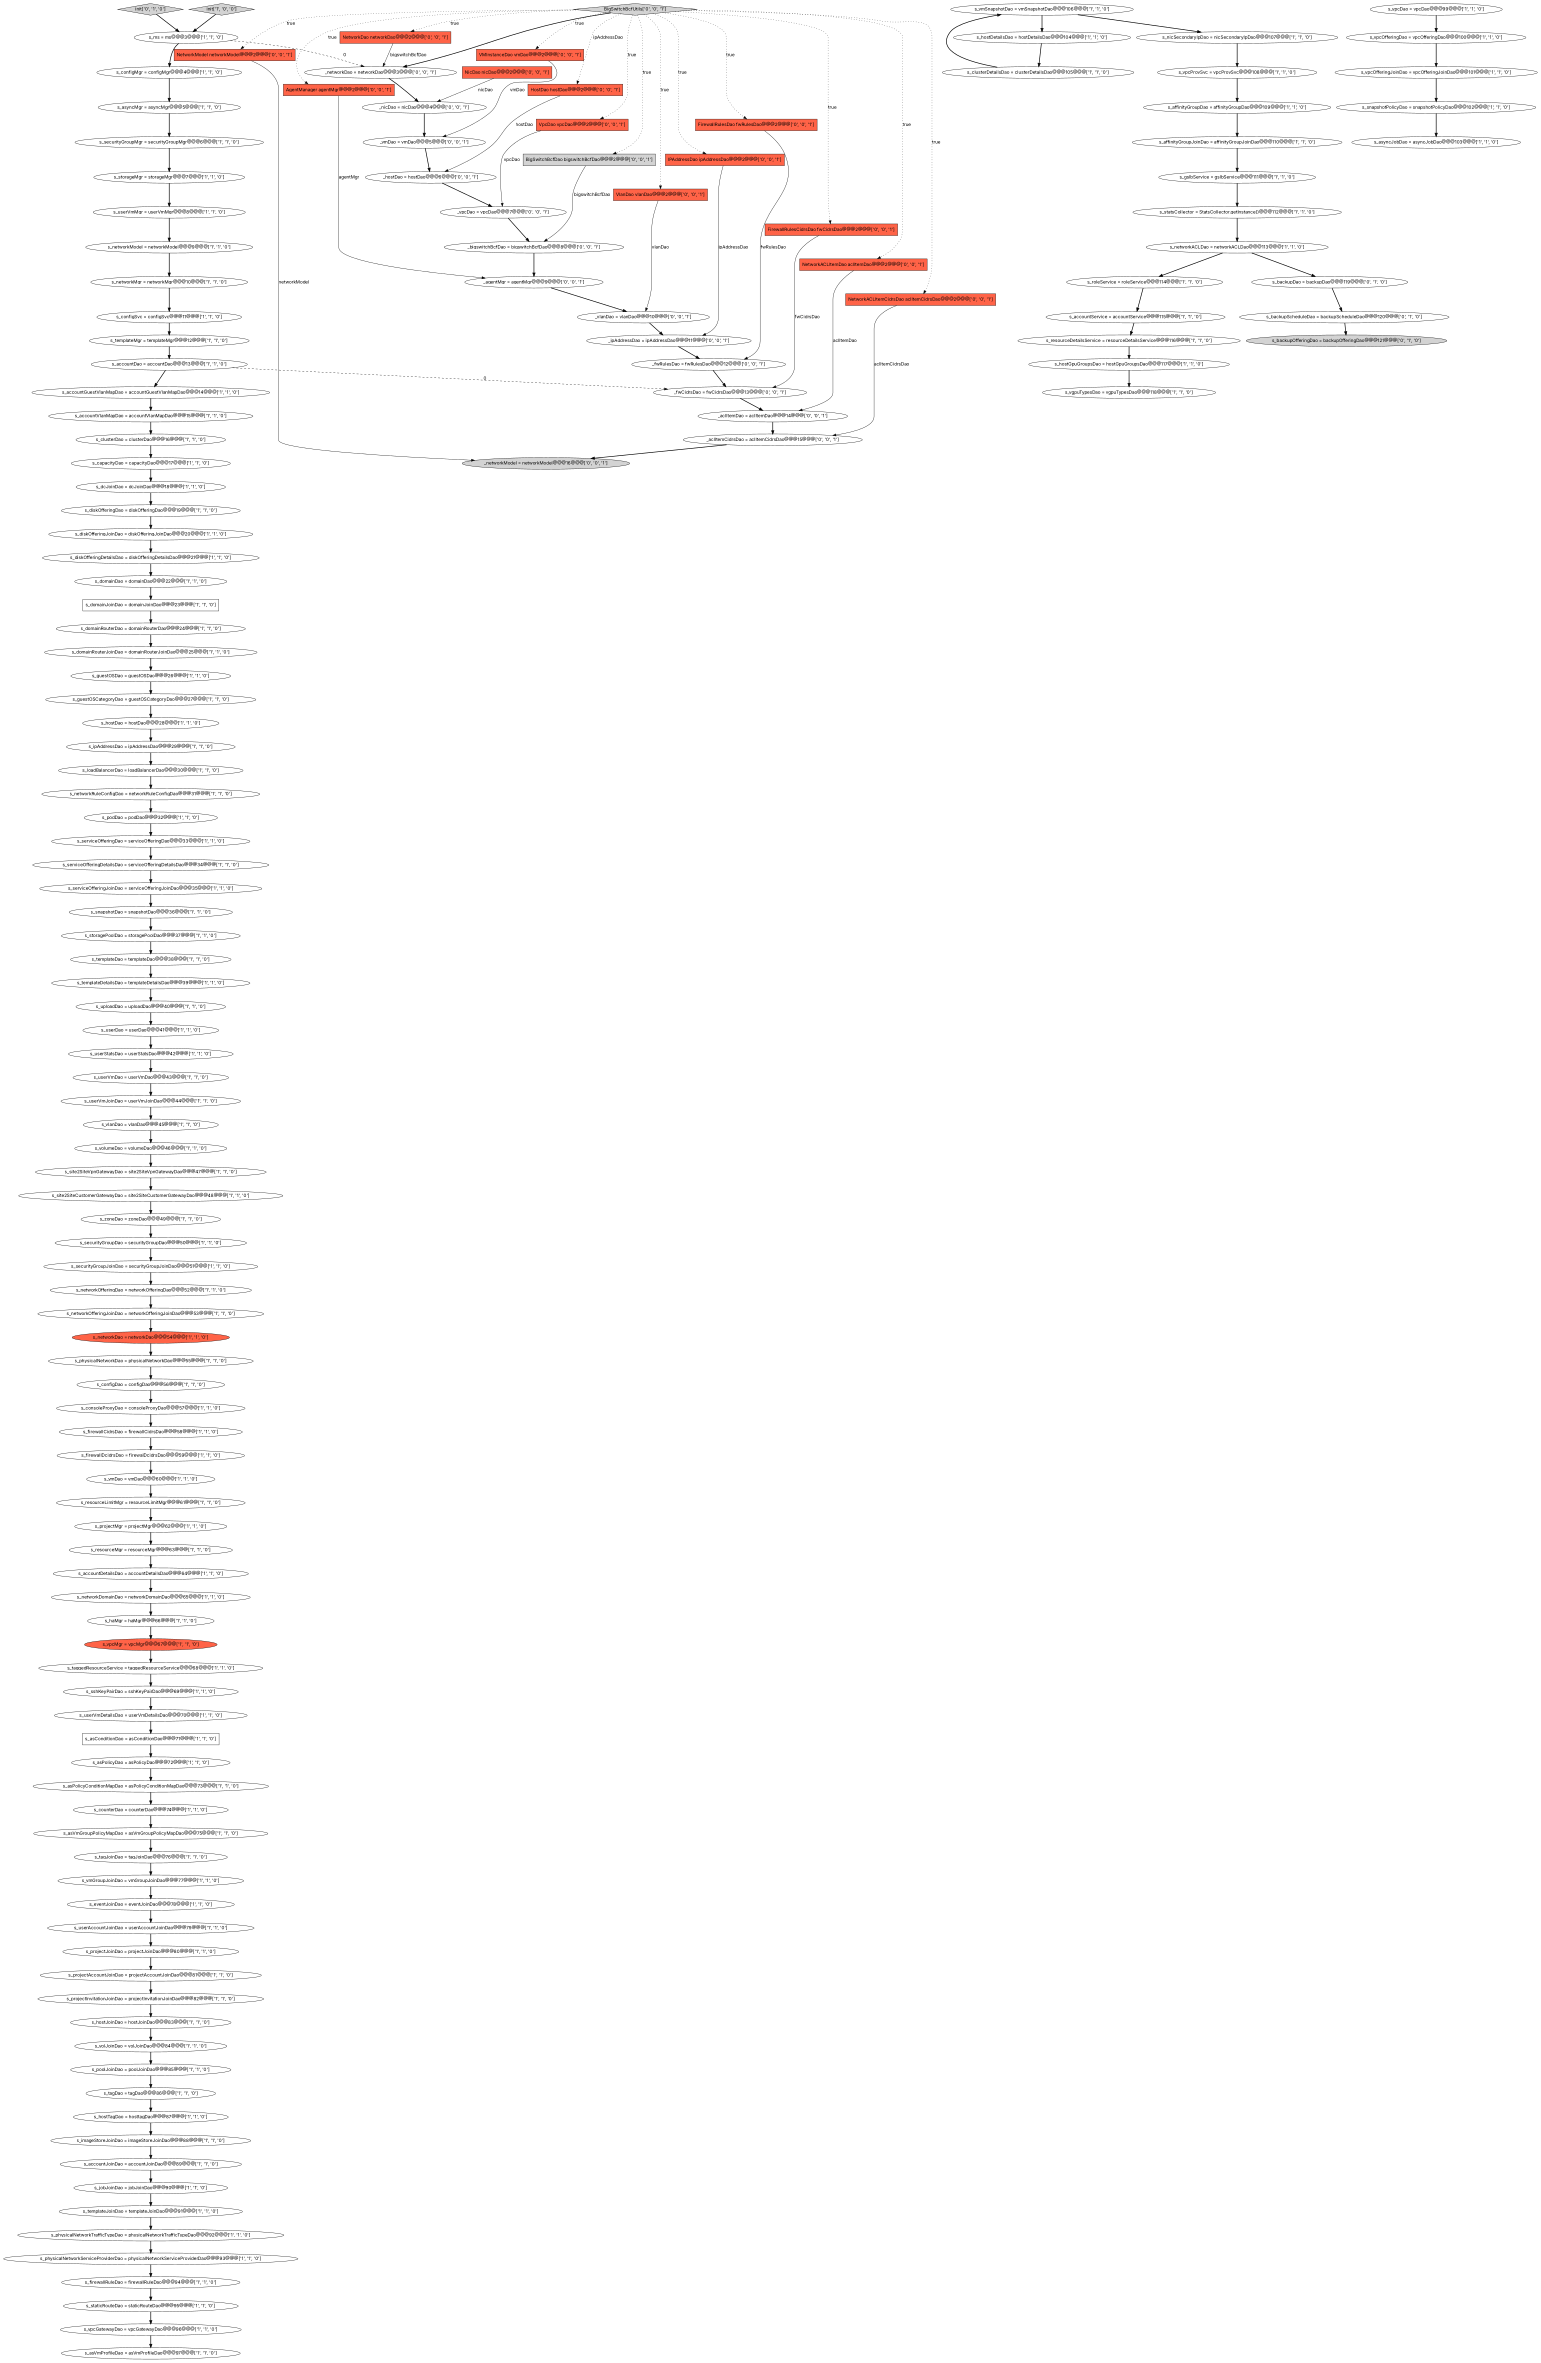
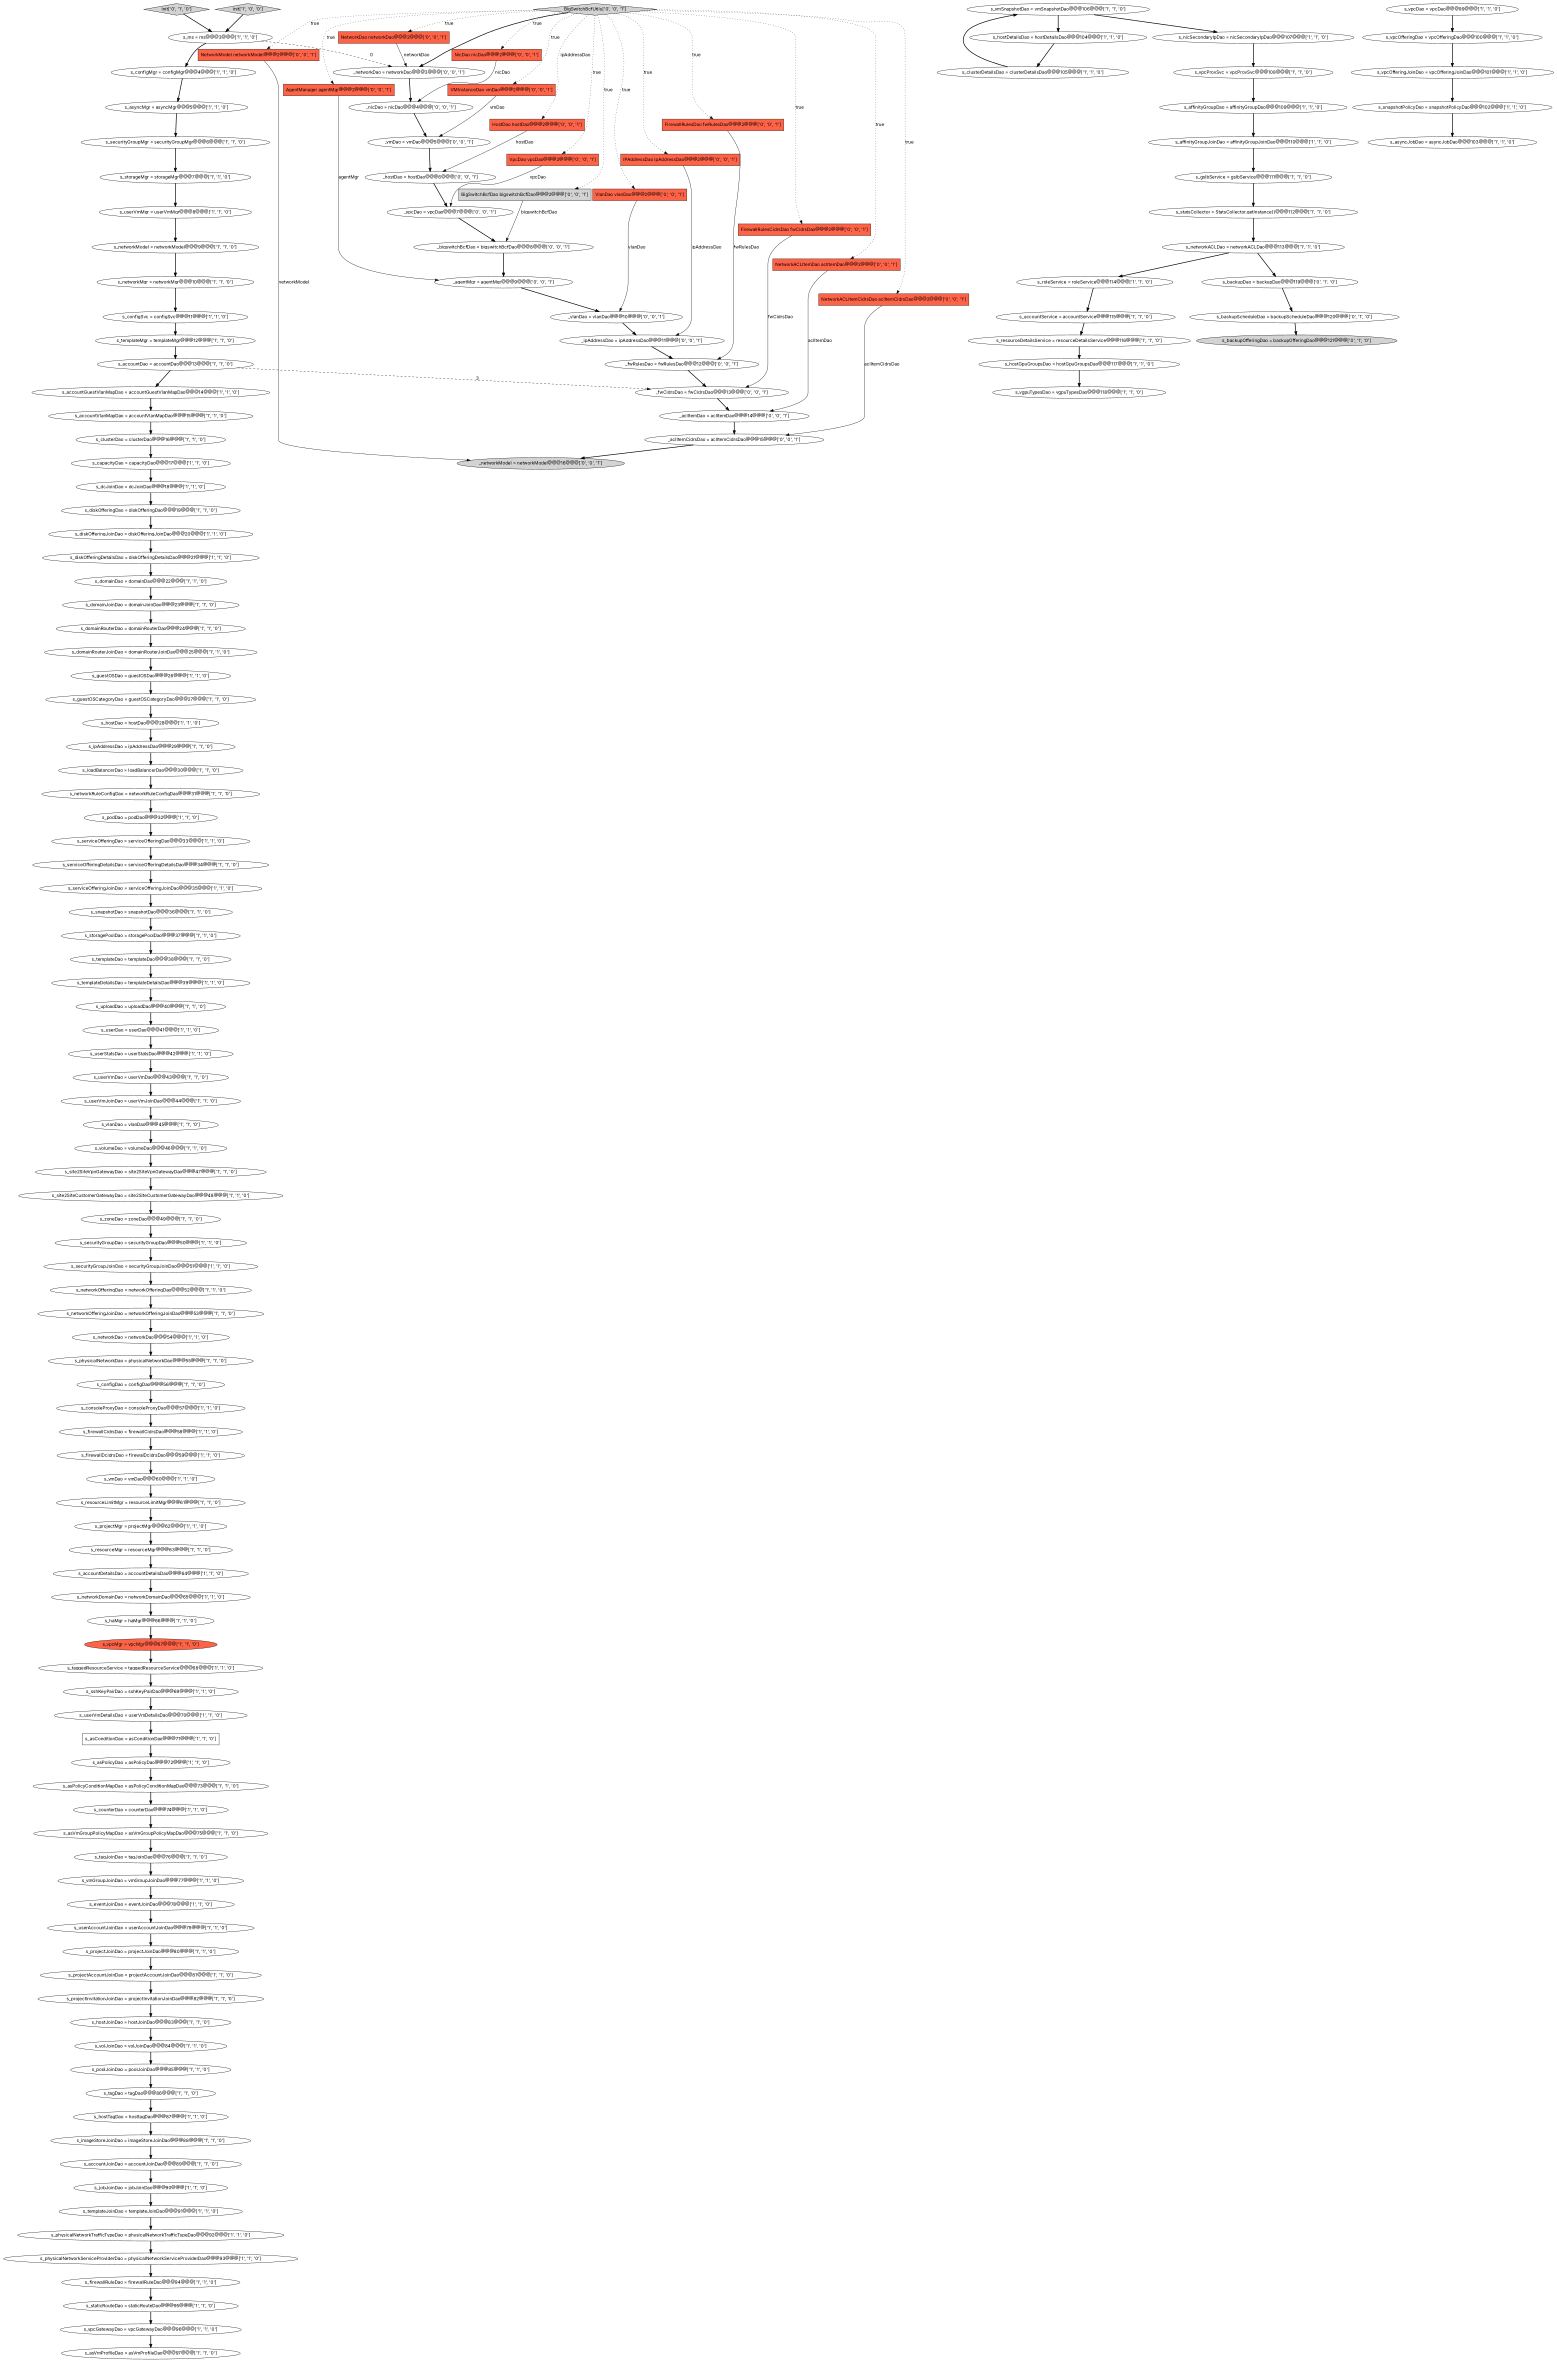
none -> (529, 23)
(408, 55) -> (417, 55)
(485, 378) -> (478, 378)
(151, 605) -> (151, 605)
(151, 1337) -> (151, 1337)
